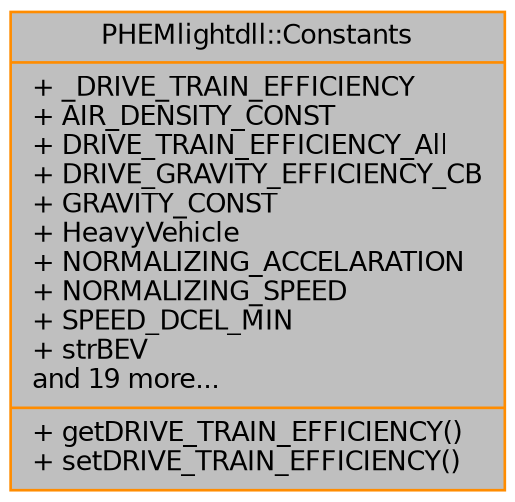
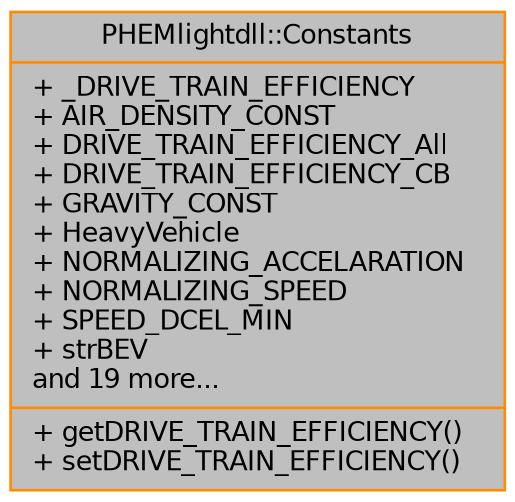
(258, 175) -> (242, 175)
